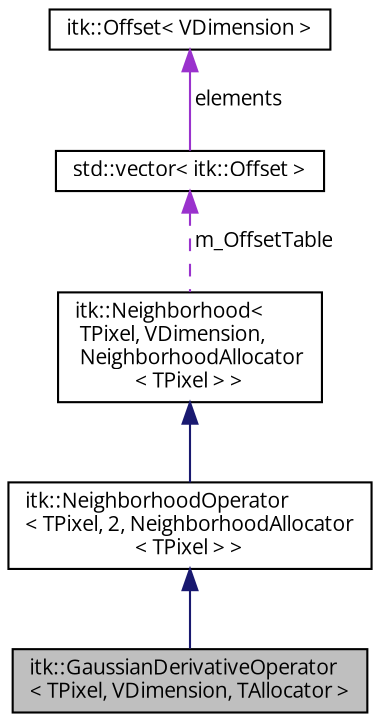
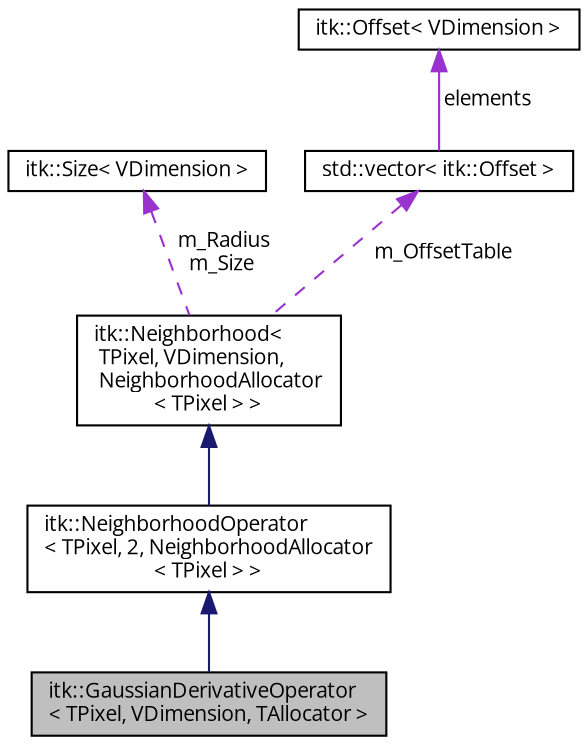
none -> (137, 171)
